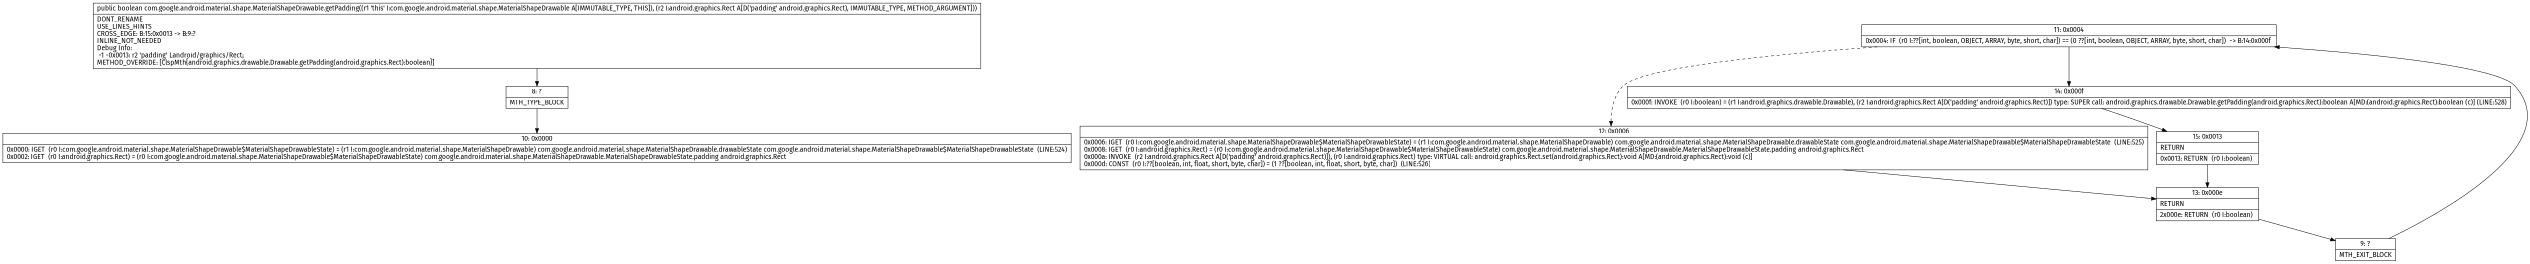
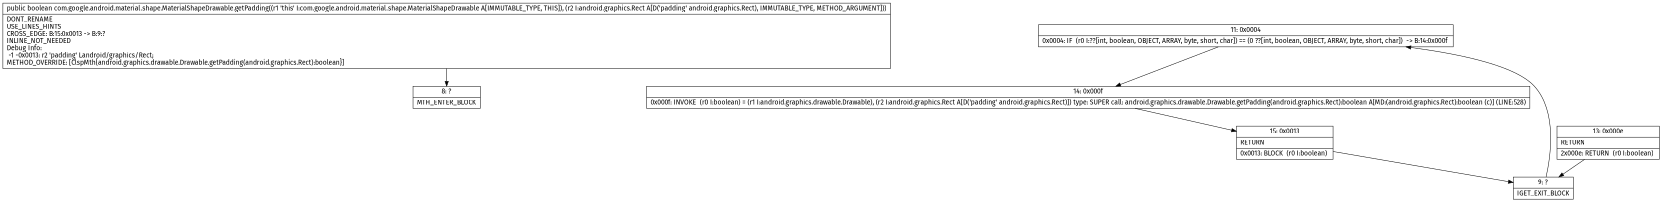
(537, 103) -> (447, 103)
(537, 148) -> none
(1614, 148) -> none
(2207, 159) -> (1285, 154)
(2207, 174) -> (1421, 167)
(2366, 255) -> (1543, 193)
